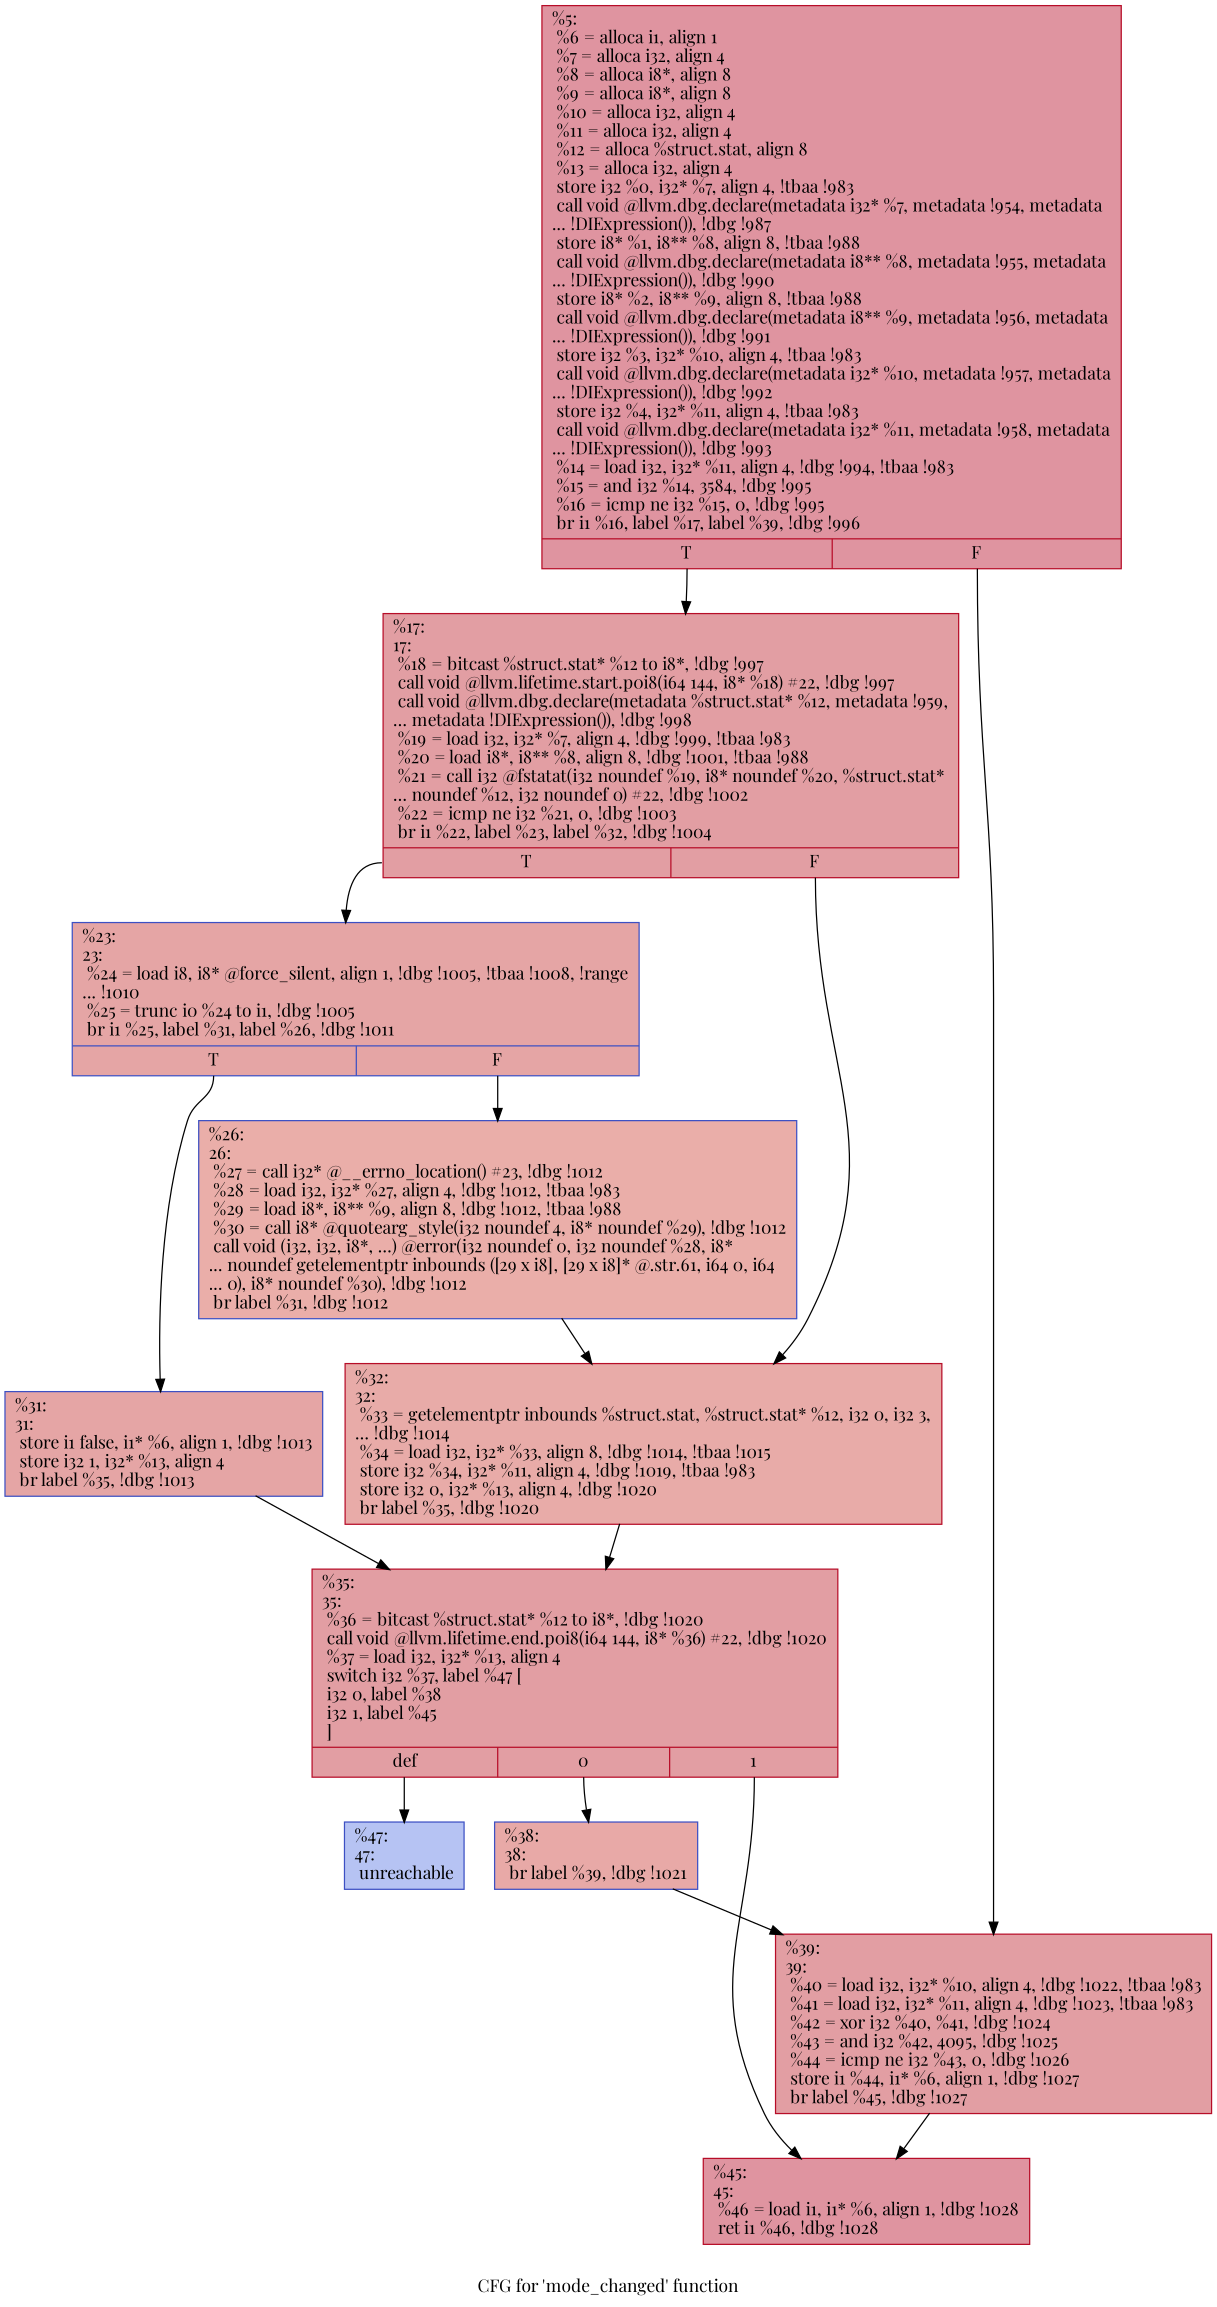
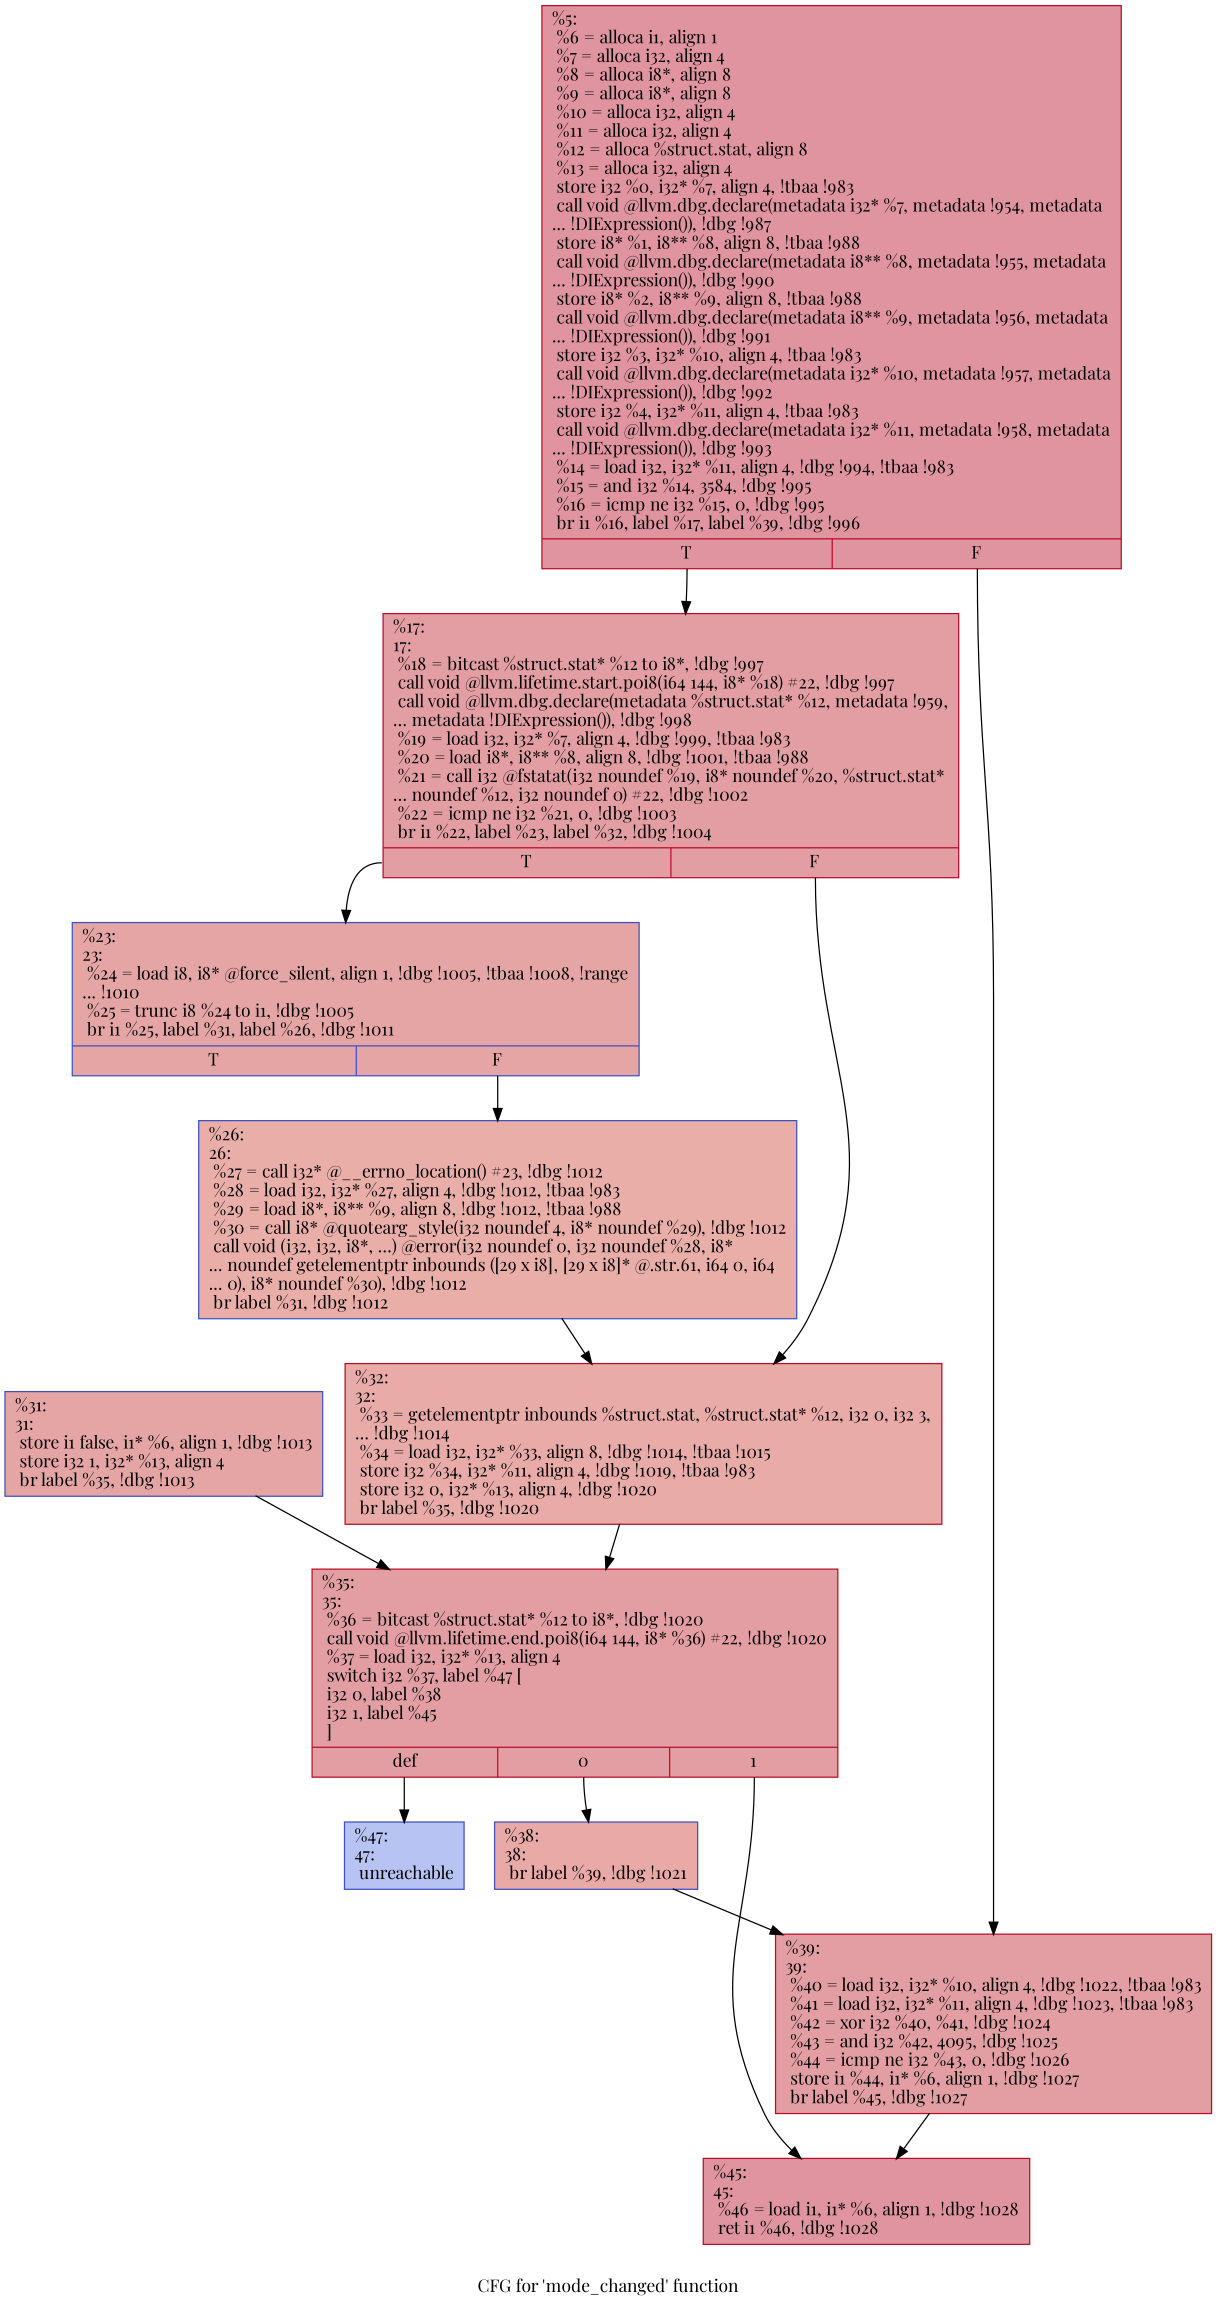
(219, 1012) -> (219, 1012)
(167, 1222) -> none
